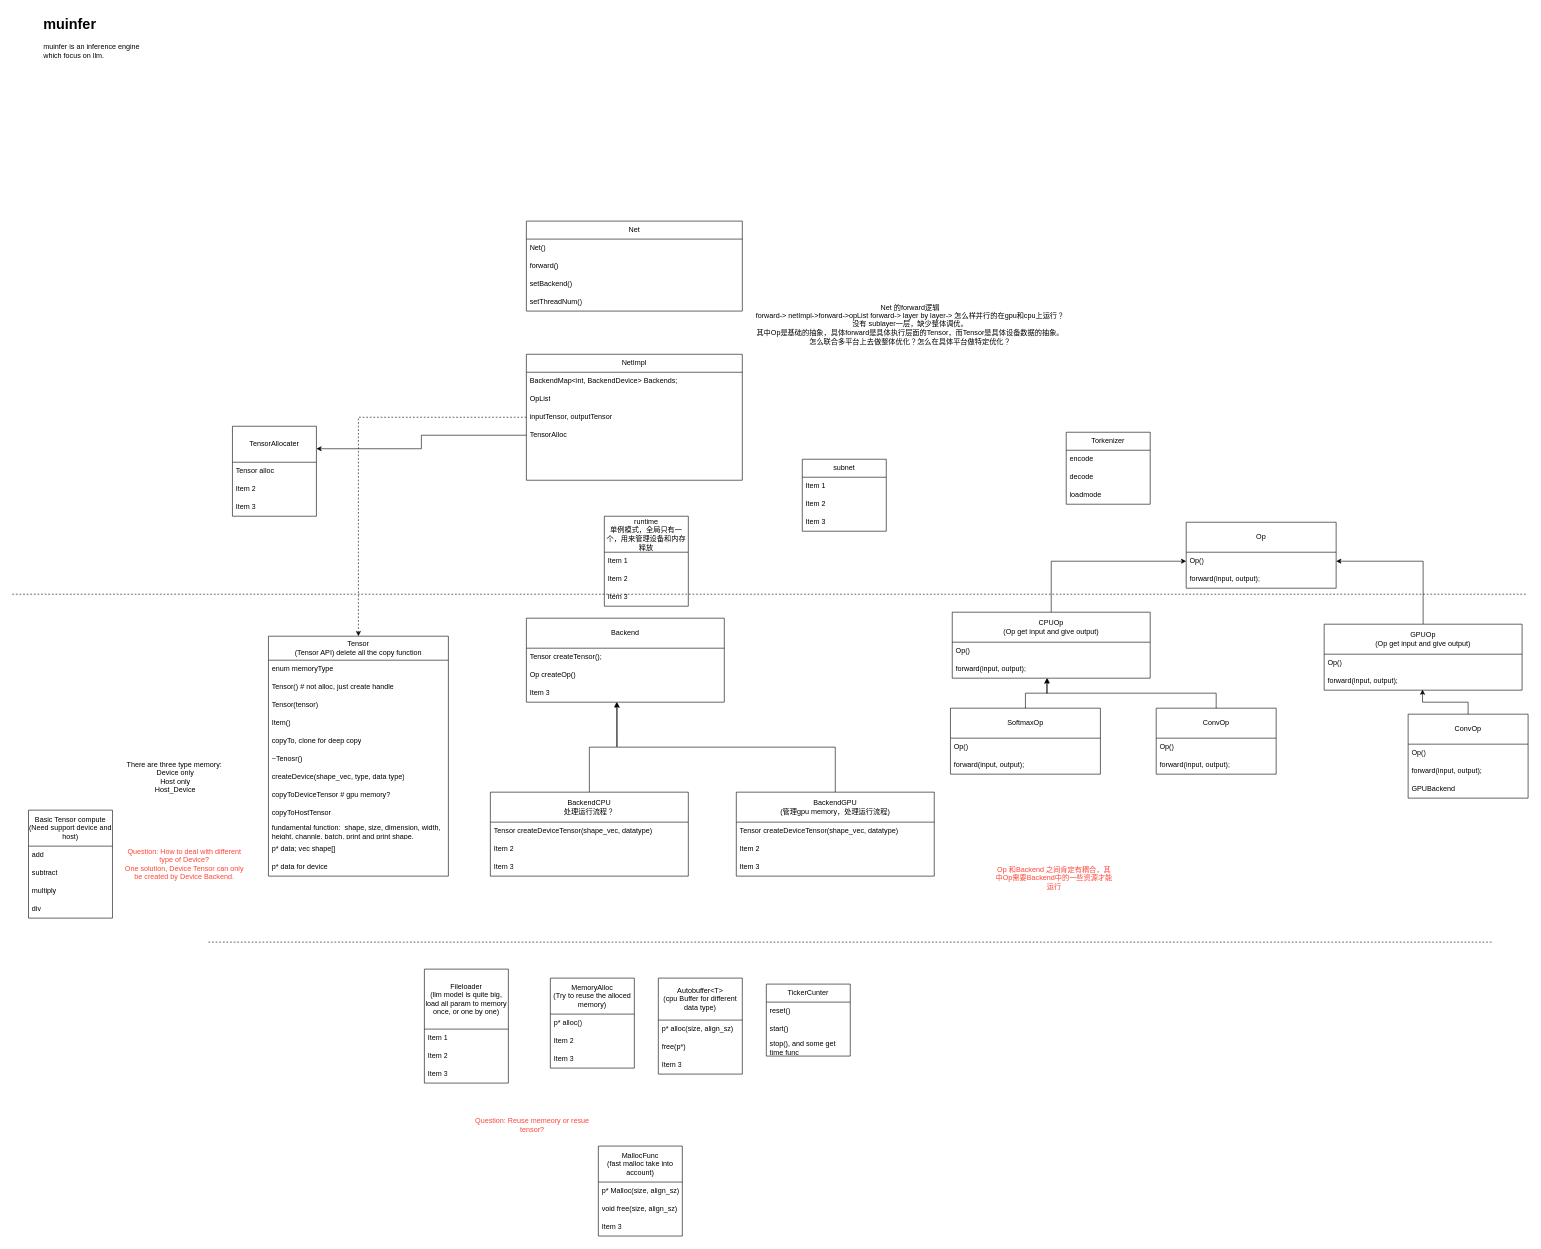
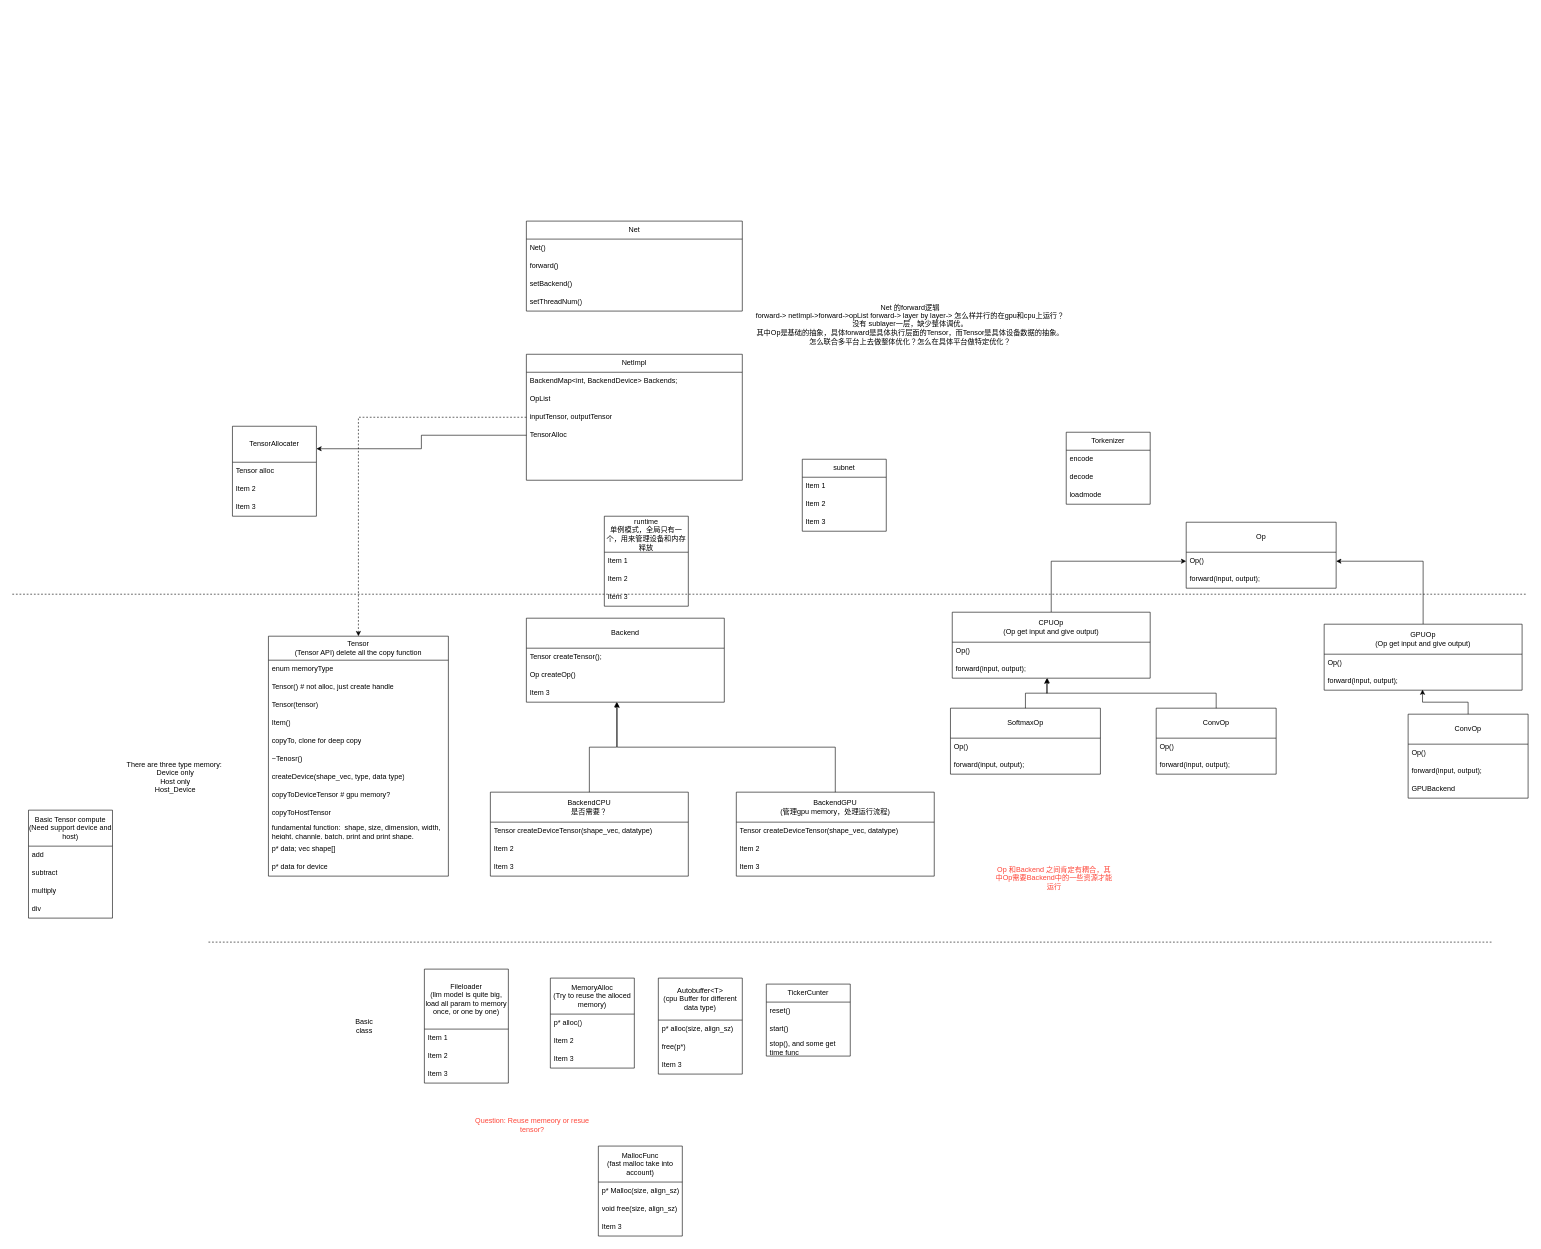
(98, 48) -> none
(590, 807) -> (590, 807)
(185, 864) -> none
none -> (365, 1026)
